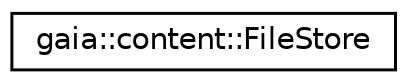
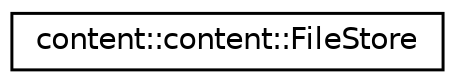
(204, 42) -> (227, 42)
